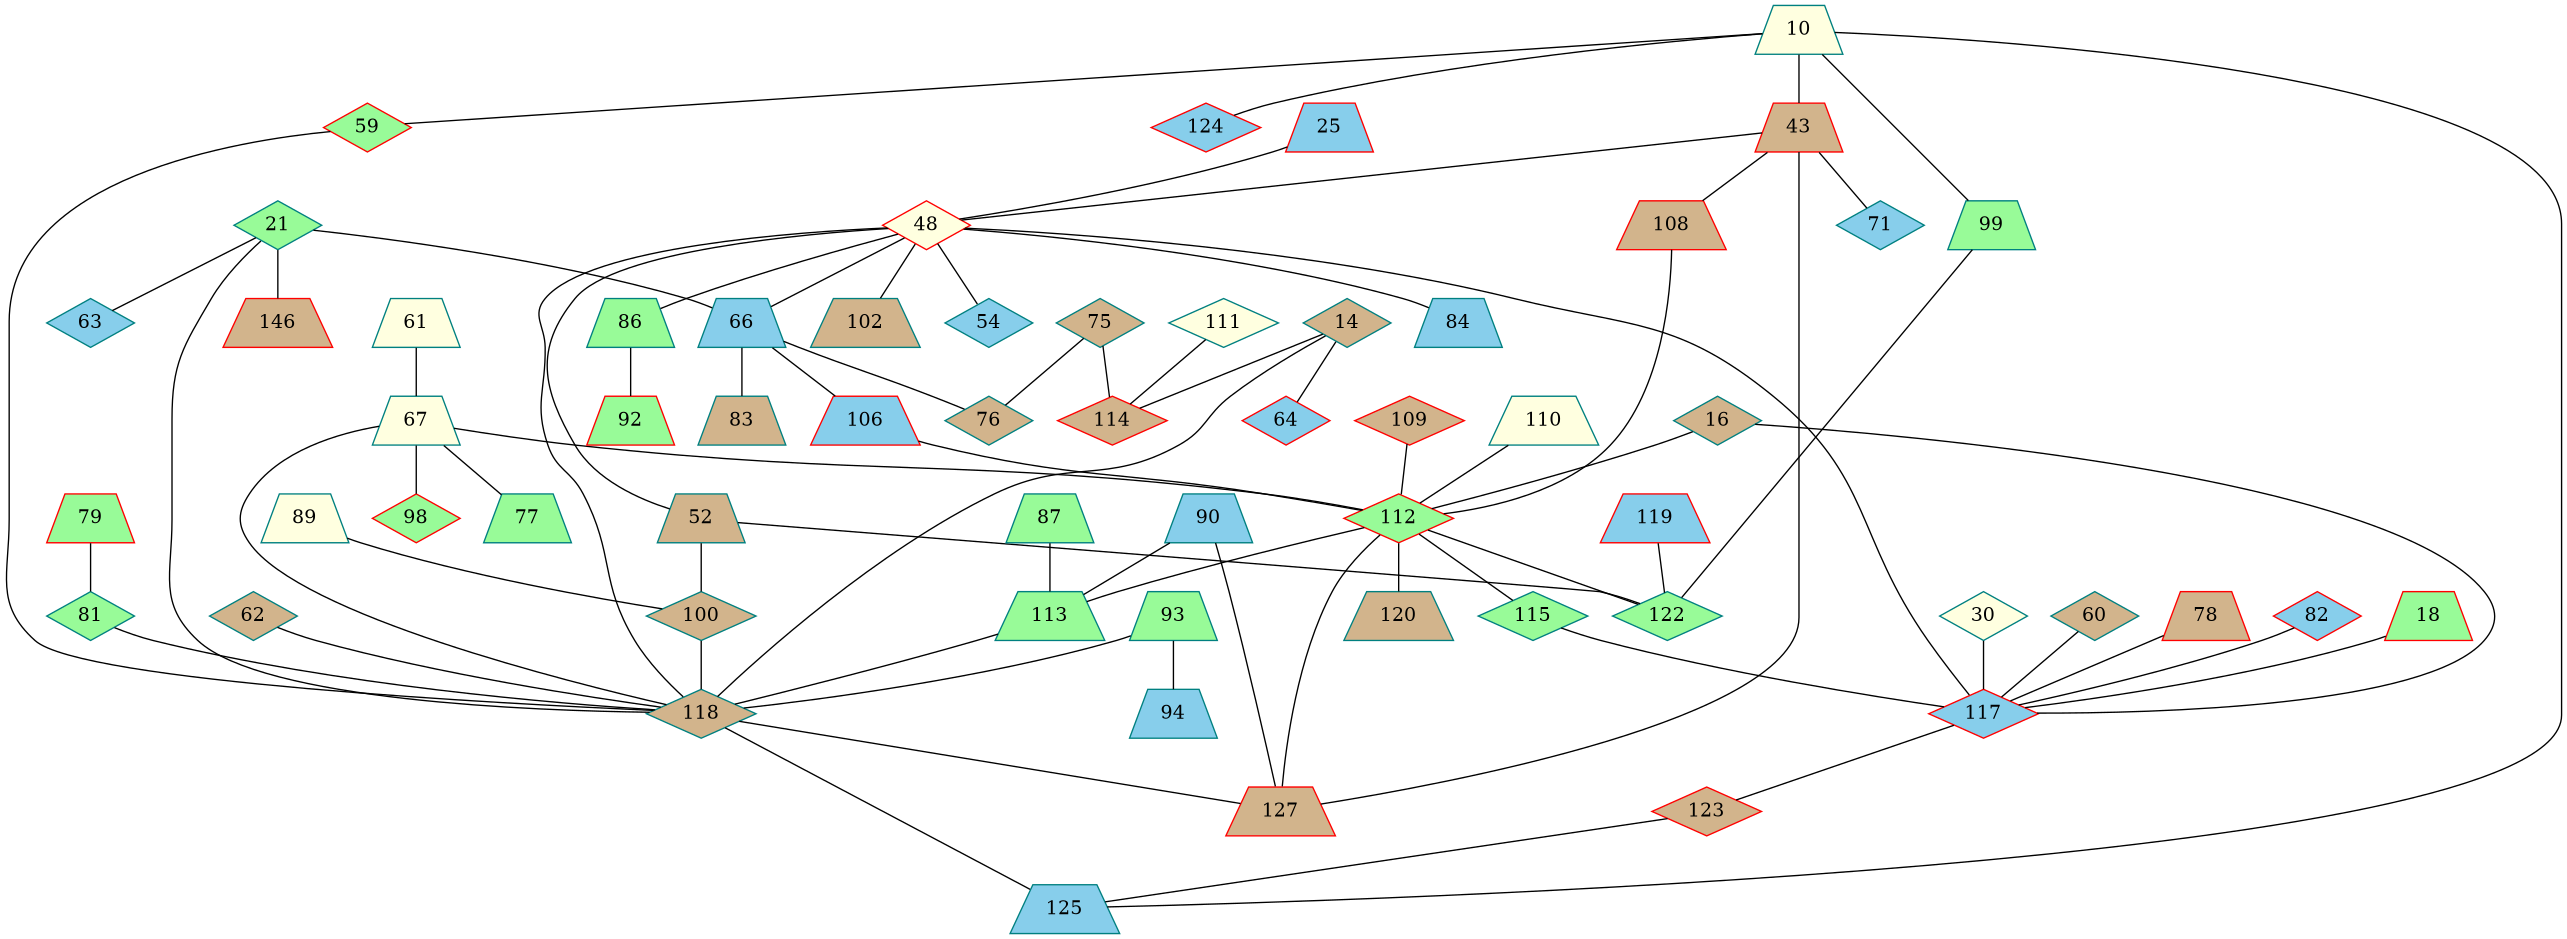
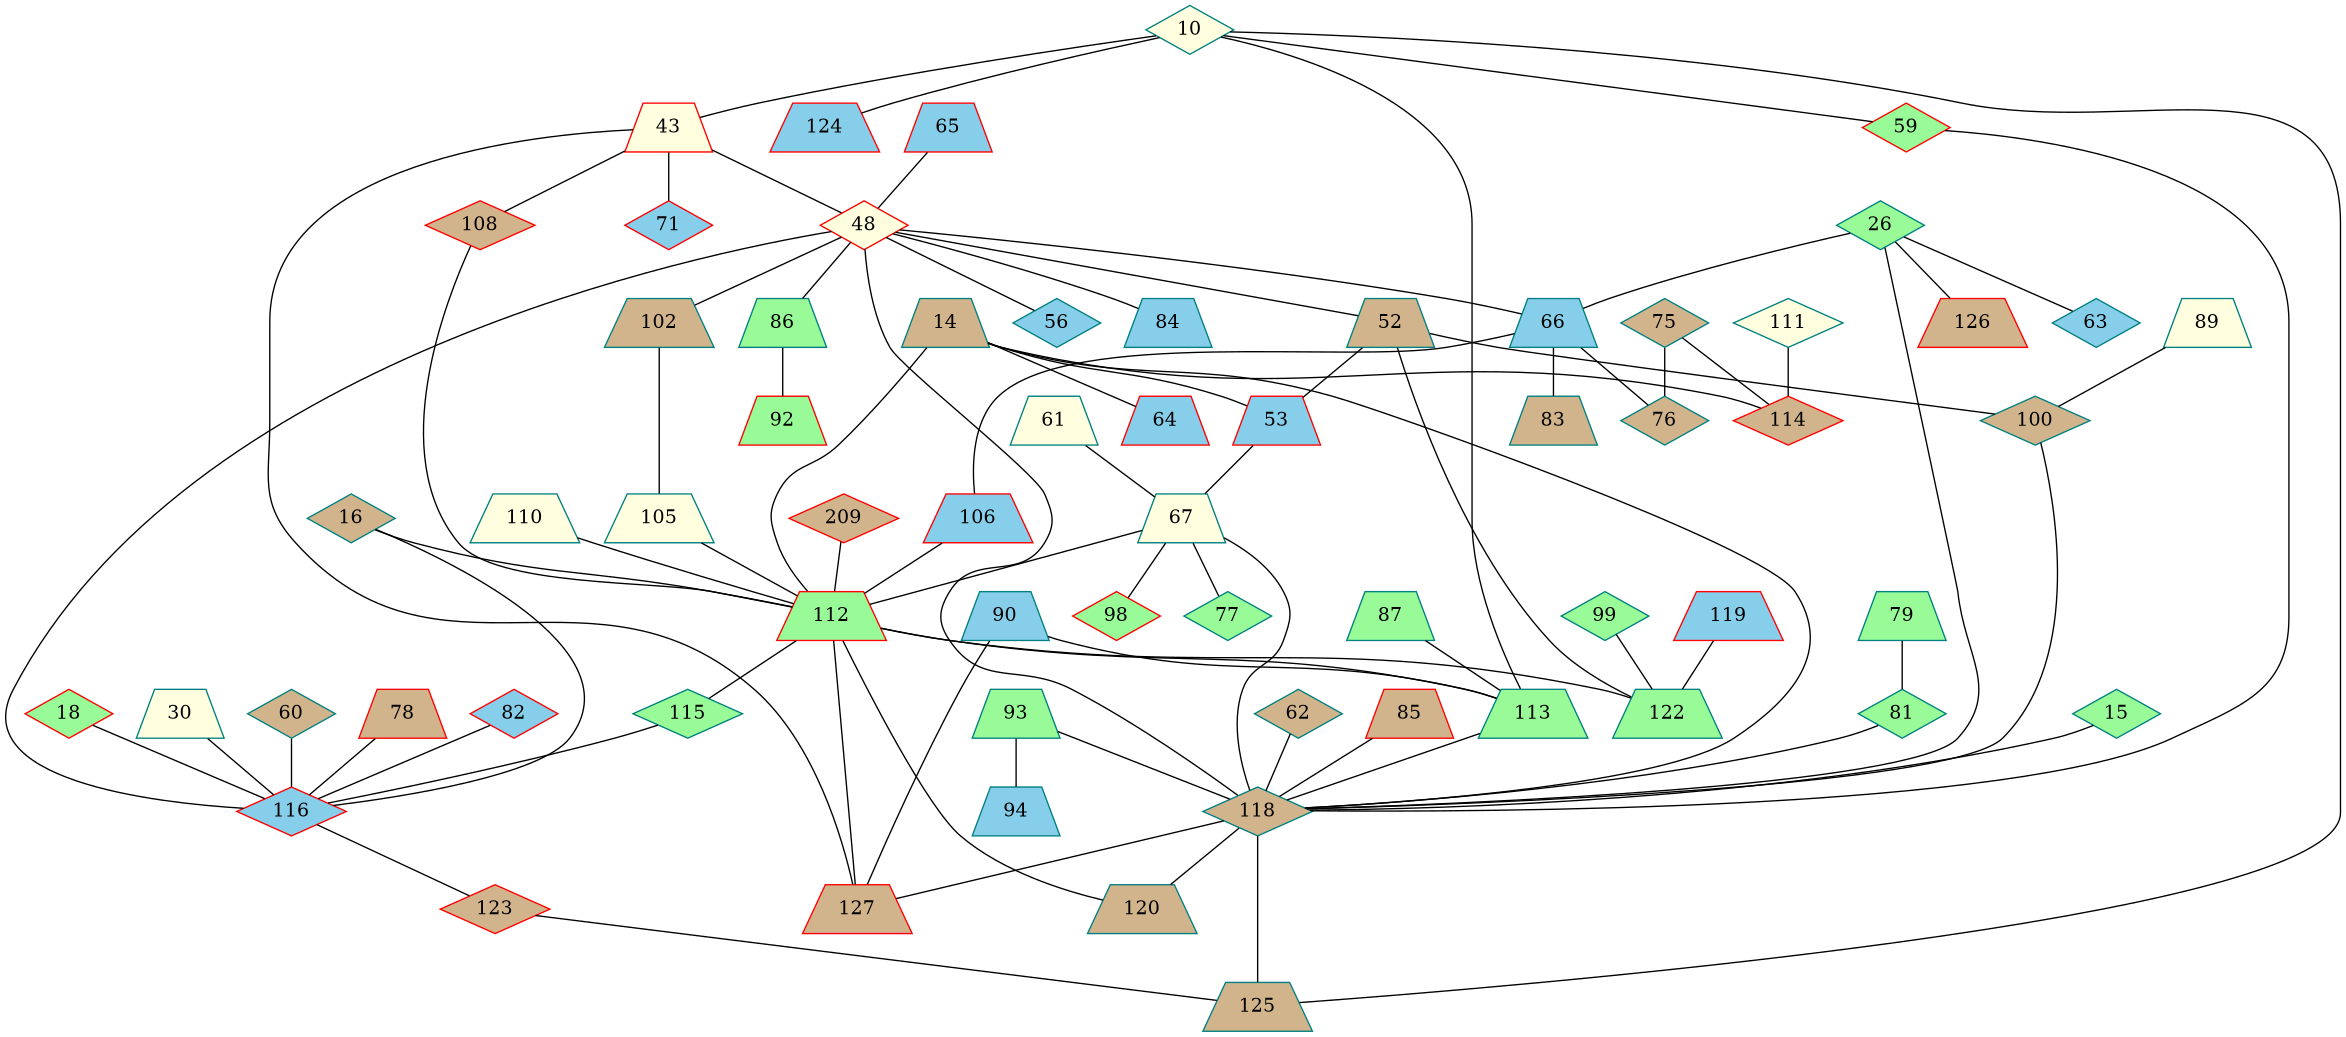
(1799, 30) -> (1190, 30)
(1206, 128) -> (825, 128)
(1329, 128) -> (948, 128)
(1799, 128) -> (669, 128)
(1895, 128) -> (1472, 293)
(278, 225) -> (1880, 225)
(1671, 225) -> (480, 225)
(1880, 225) -> (669, 225)
(1992, 225) -> (1605, 616)
(278, 323) -> (1973, 323)
(989, 323) -> (1057, 323)
(1347, 323) -> (946, 323)
none -> (1277, 421)
(1286, 421) -> (1165, 421)
(1410, 421) -> (844, 518)
none -> (815, 461)
(91, 518) -> (1902, 616)
(528, 518) -> (1228, 616)
none -> (659, 518)
(1399, 518) -> (832, 616)
(1667, 616) -> (1667, 714)
(1984, 616) -> (180, 714)
(2429, 616) -> (69, 714)
none -> (1410, 714)
(1984, 714) -> (291, 811)
none -> (2117, 714)
none -> (1205, 856)
(1065, 909) -> (1258, 1007)
